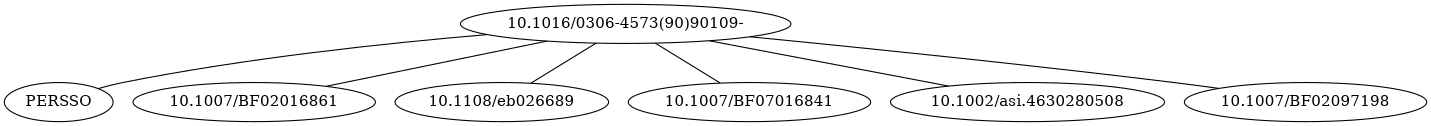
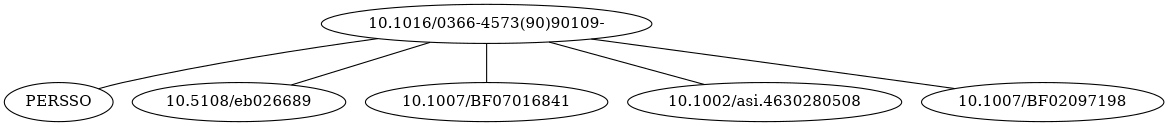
(626, 24) -> (487, 24)
(254, 102) -> none
(502, 102) -> (239, 102)
